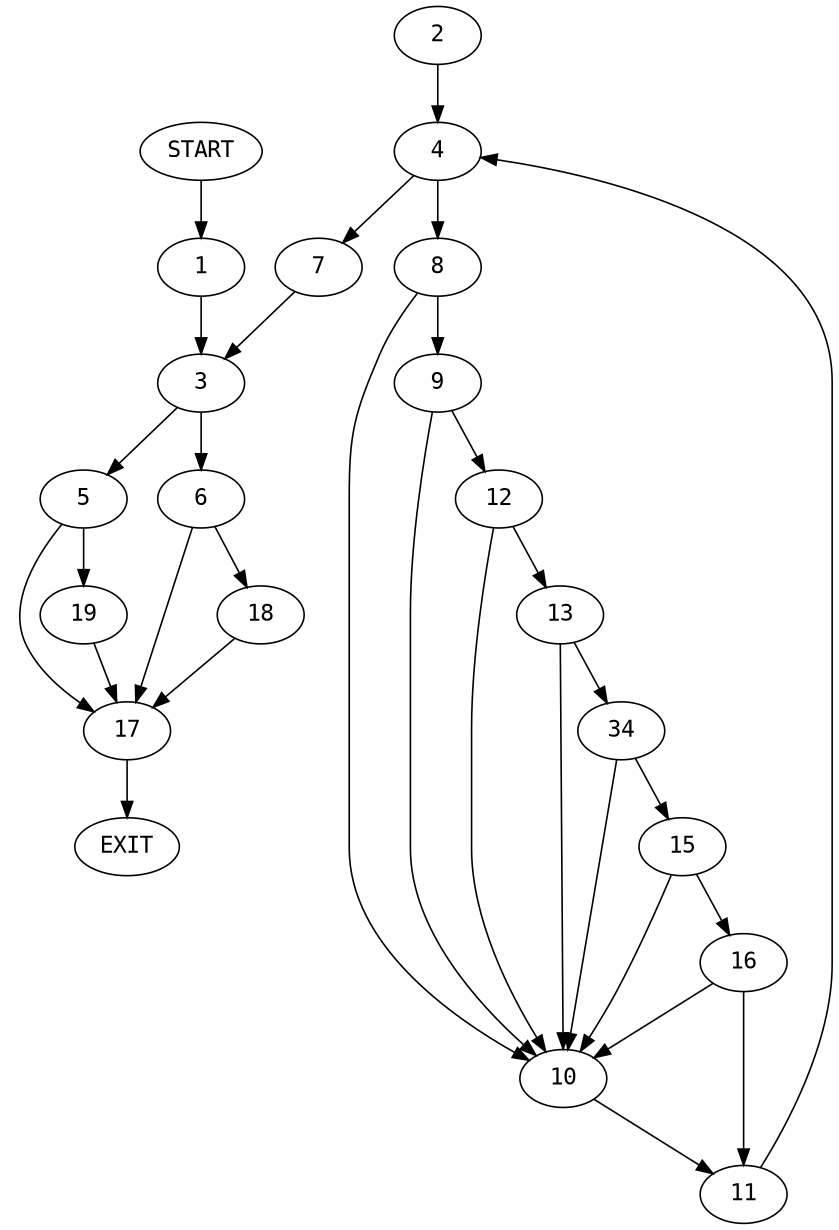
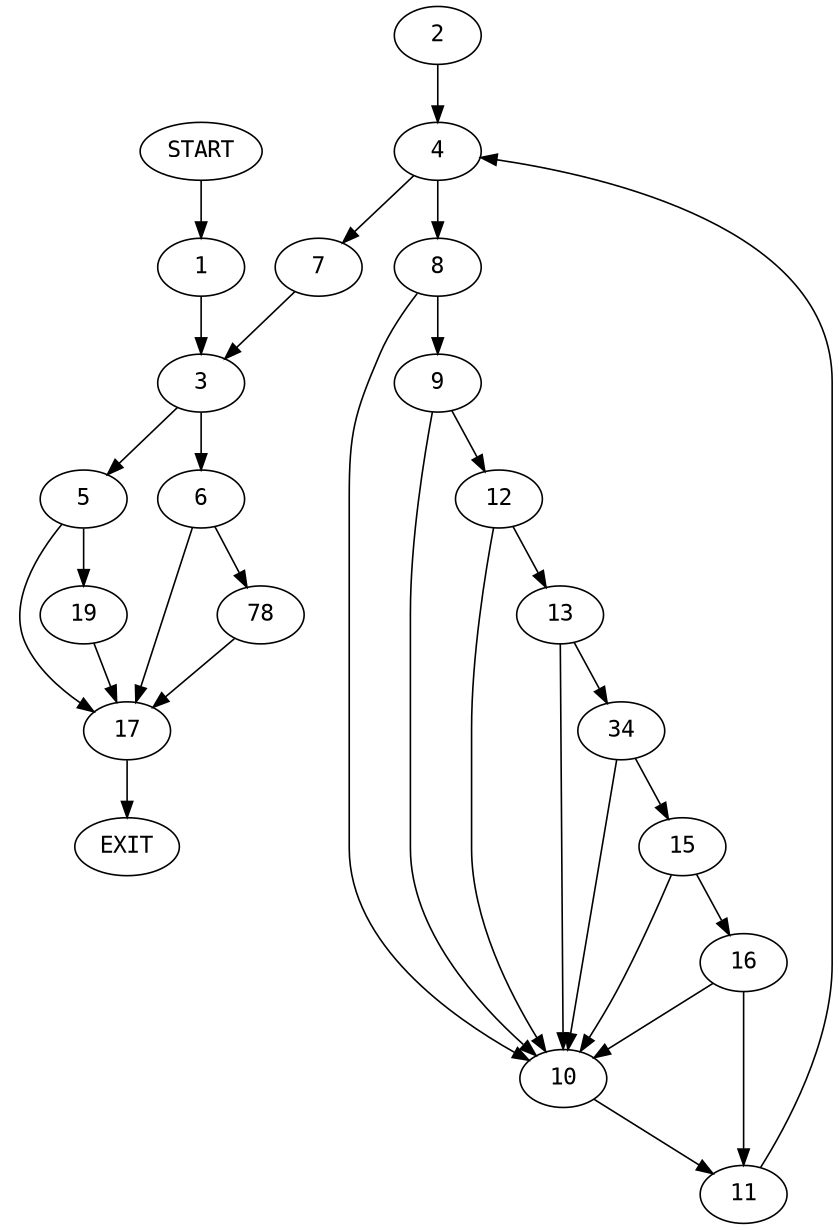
(261, 615) -> (261, 615)
